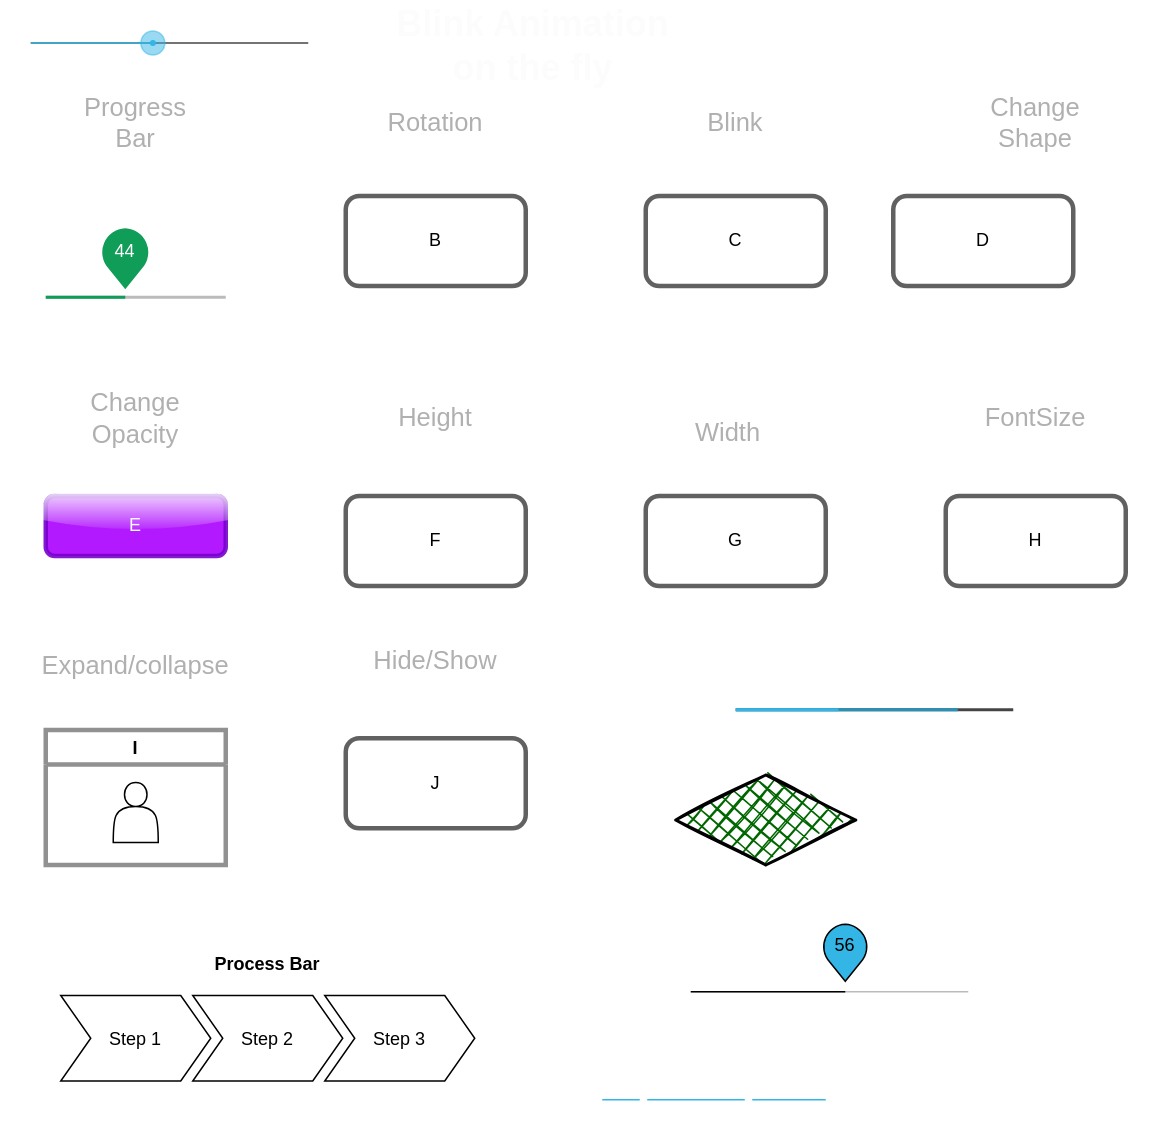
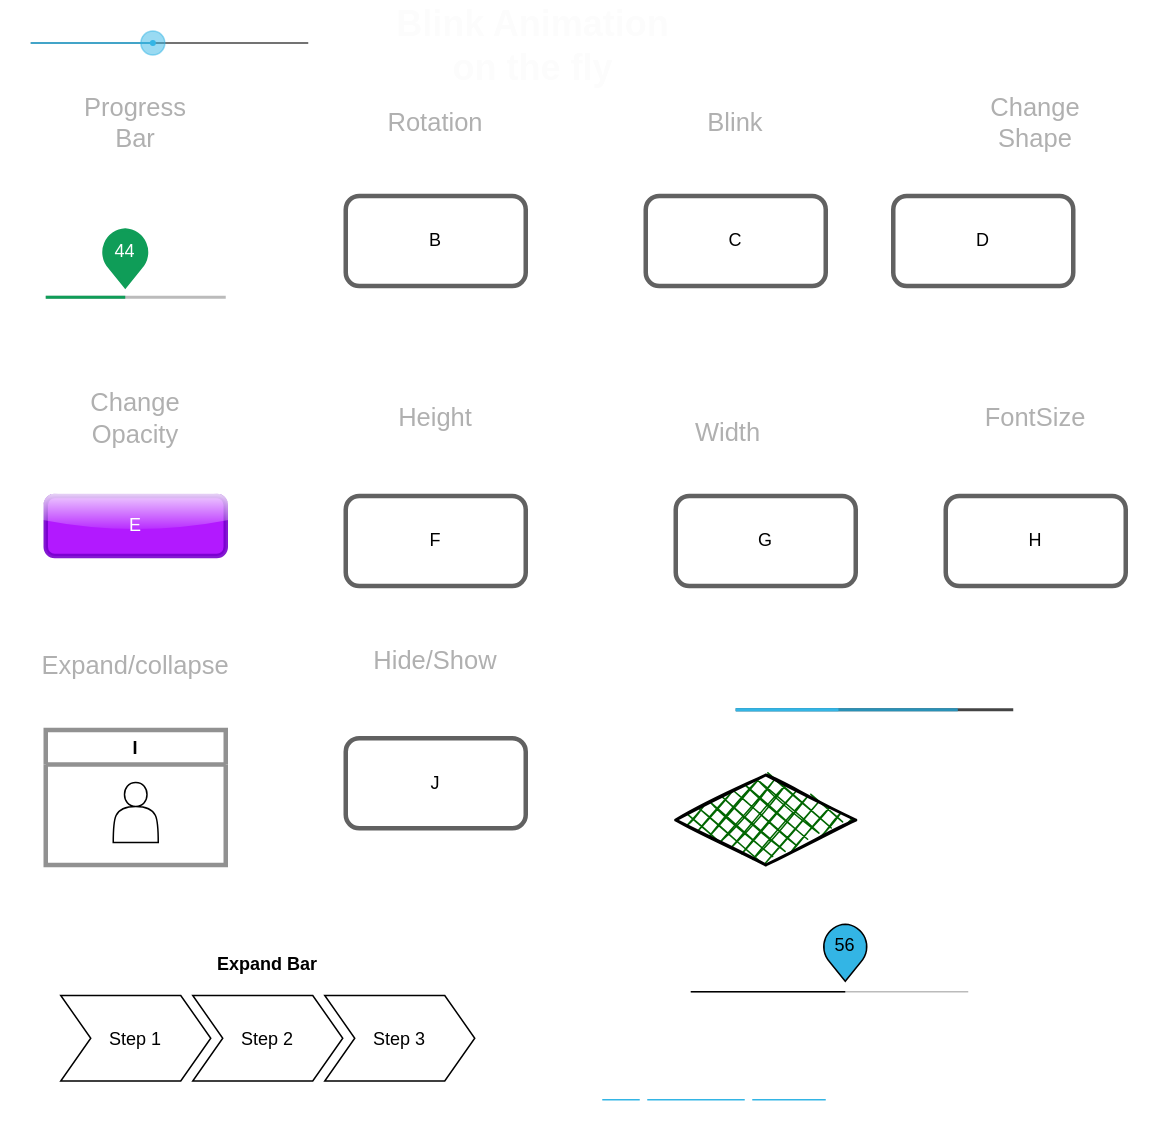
(736, 541) -> (766, 541)
(267, 964) -> (267, 964)
